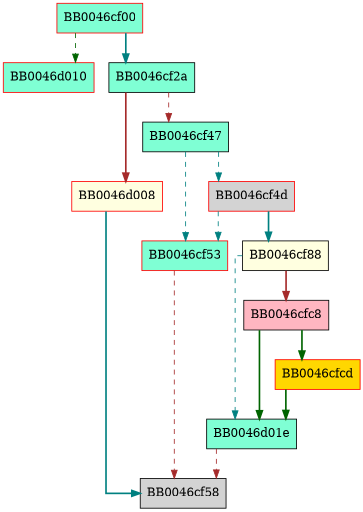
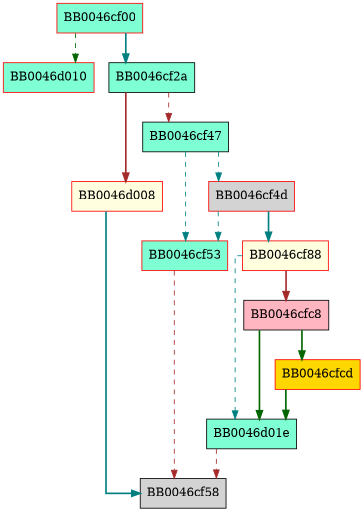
(285, 256) -> (285, 256)
